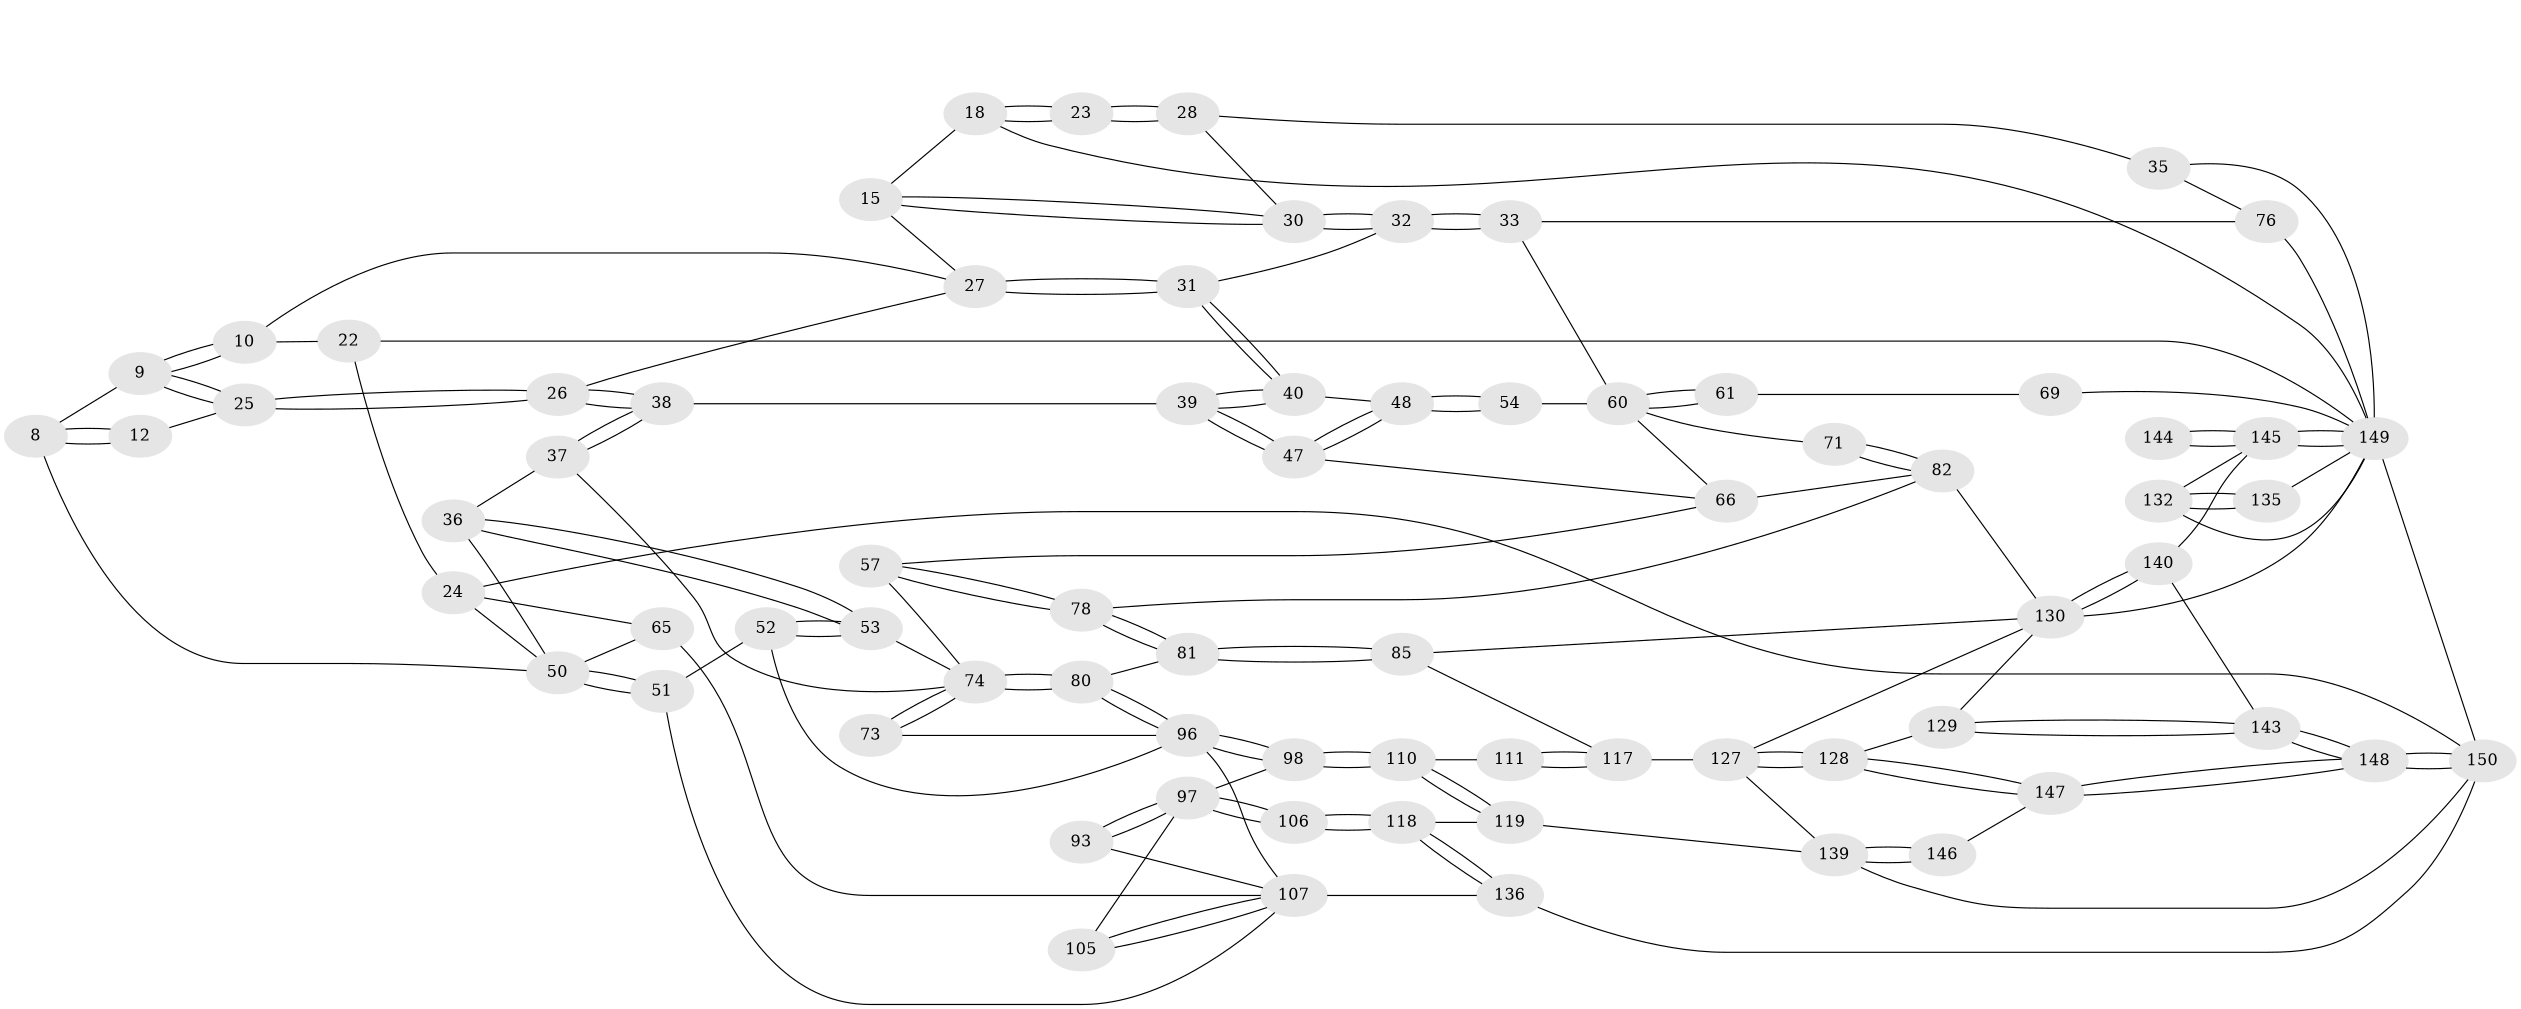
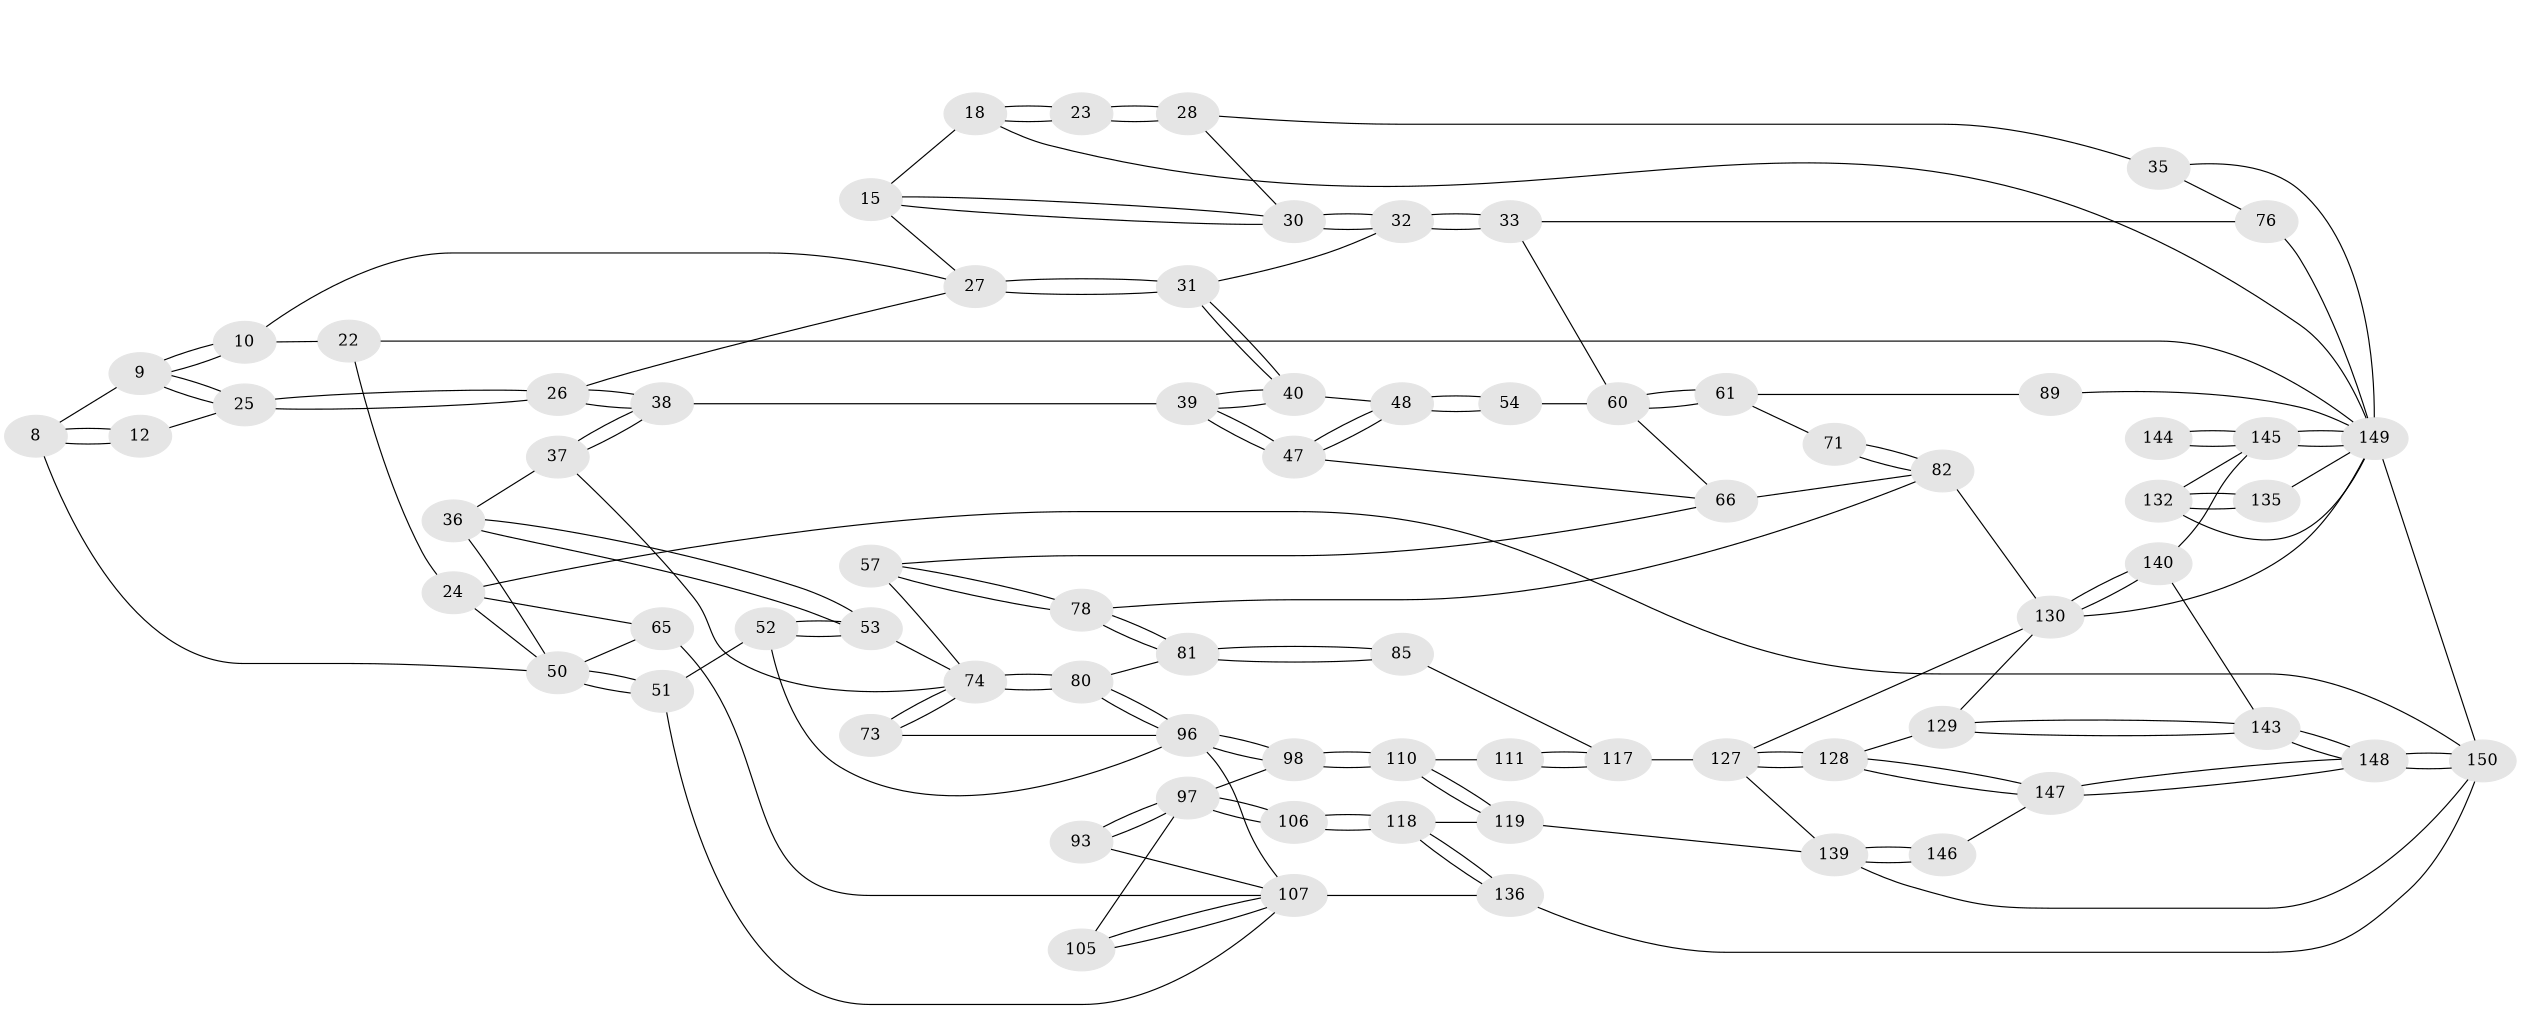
(2051, 394) -> (2051, 394)
(1724, 432) -> (1780, 419)
(1740, 635) -> none
